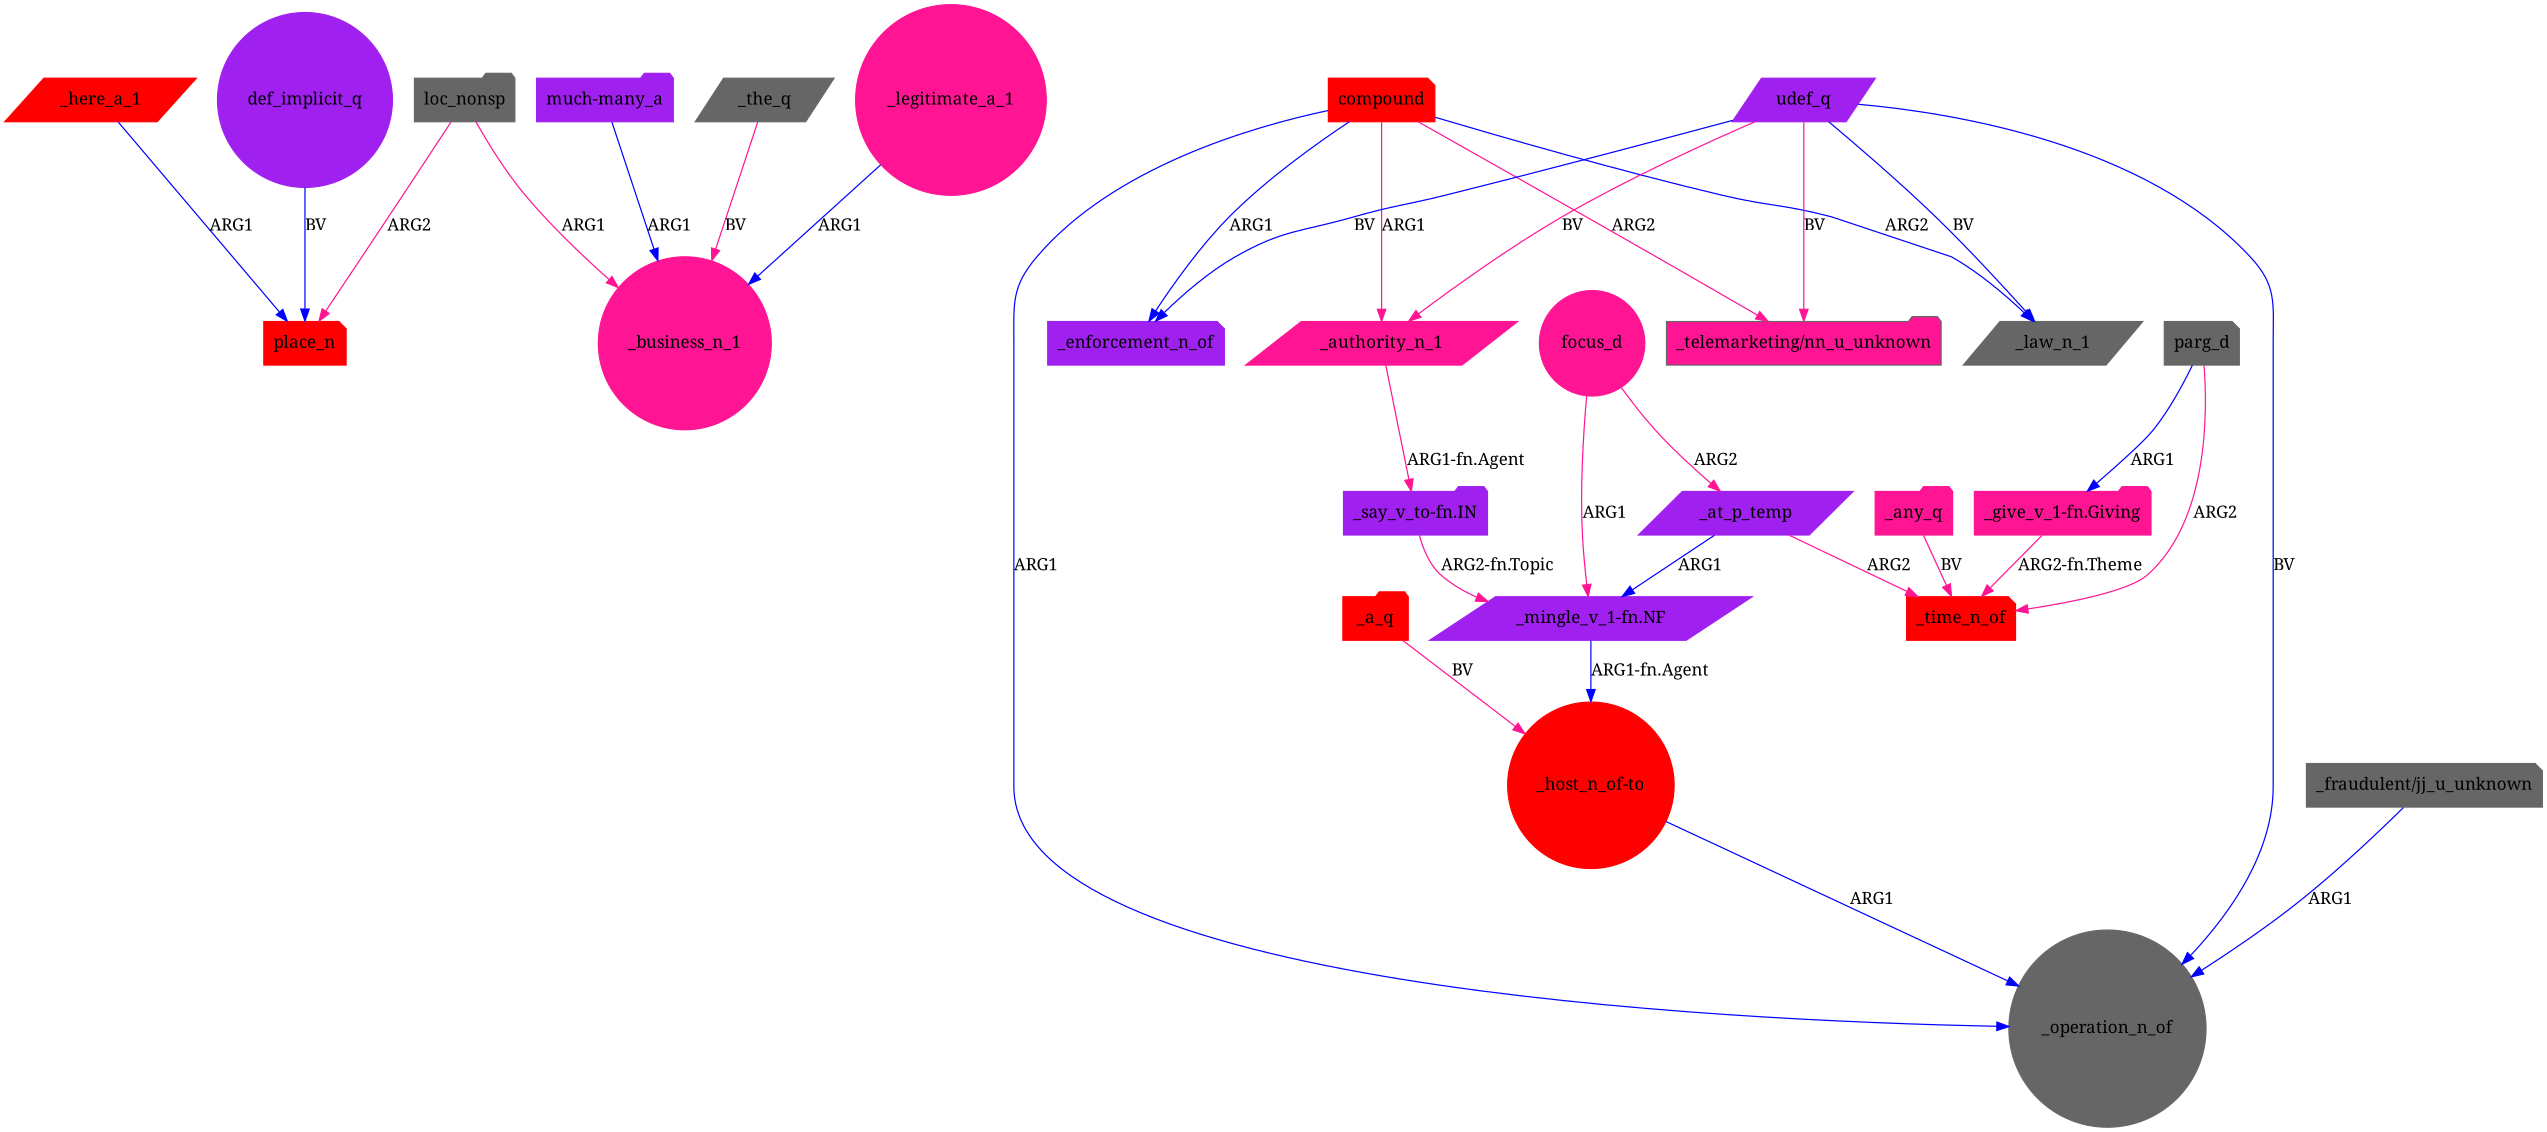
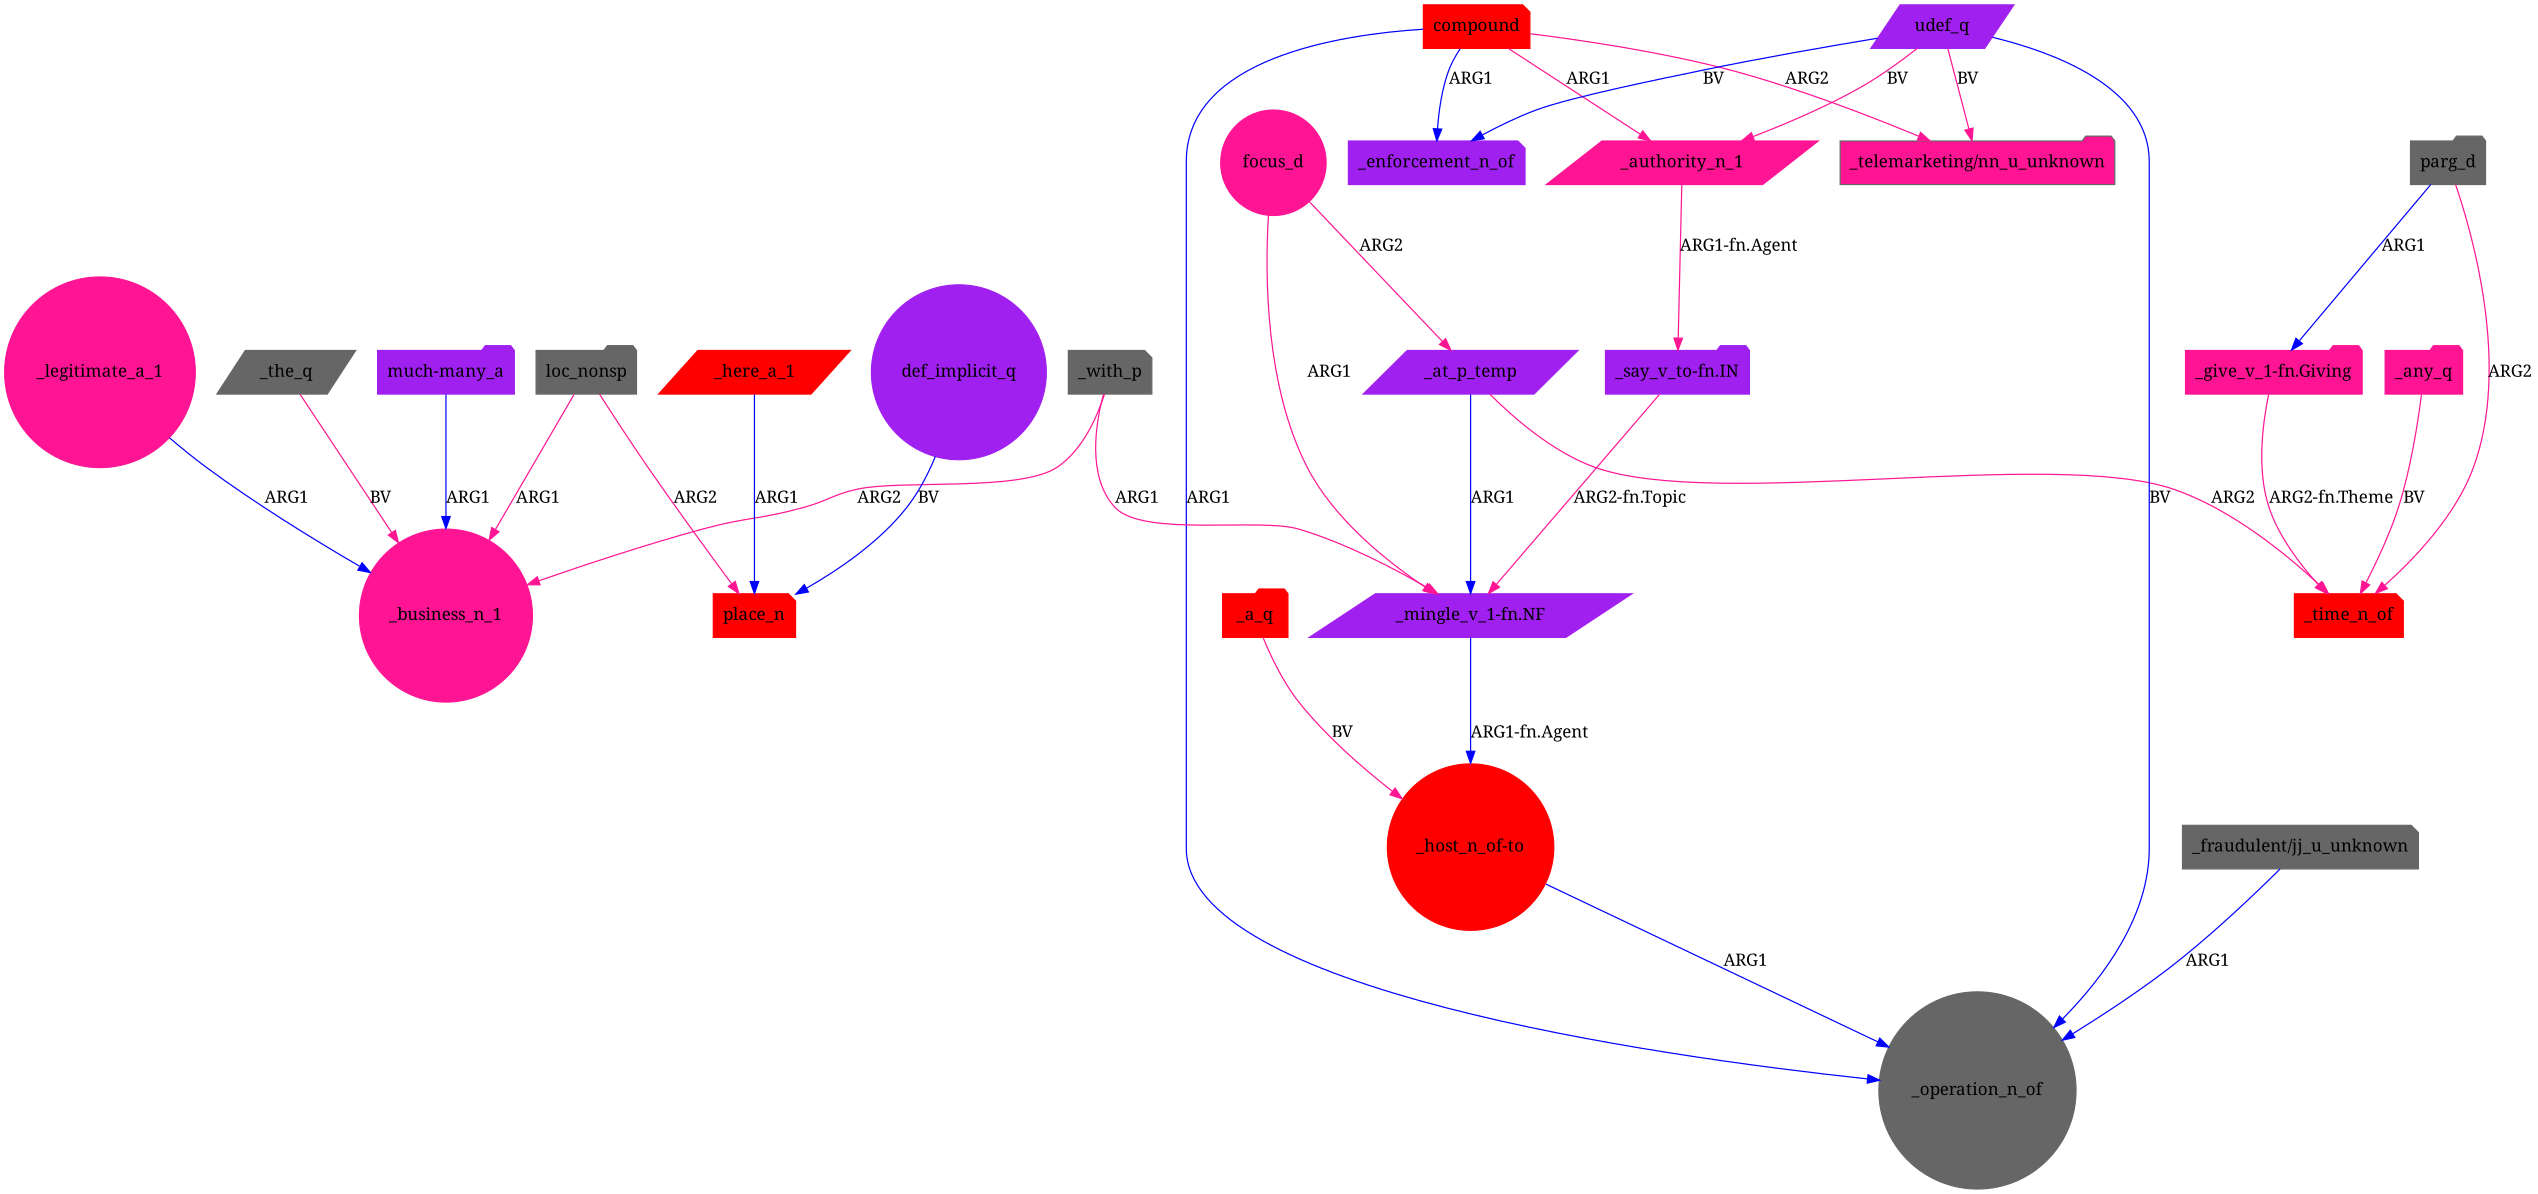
(2053, 343) -> none
(2202, 343) -> (2448, 163)
none -> (1110, 372)
